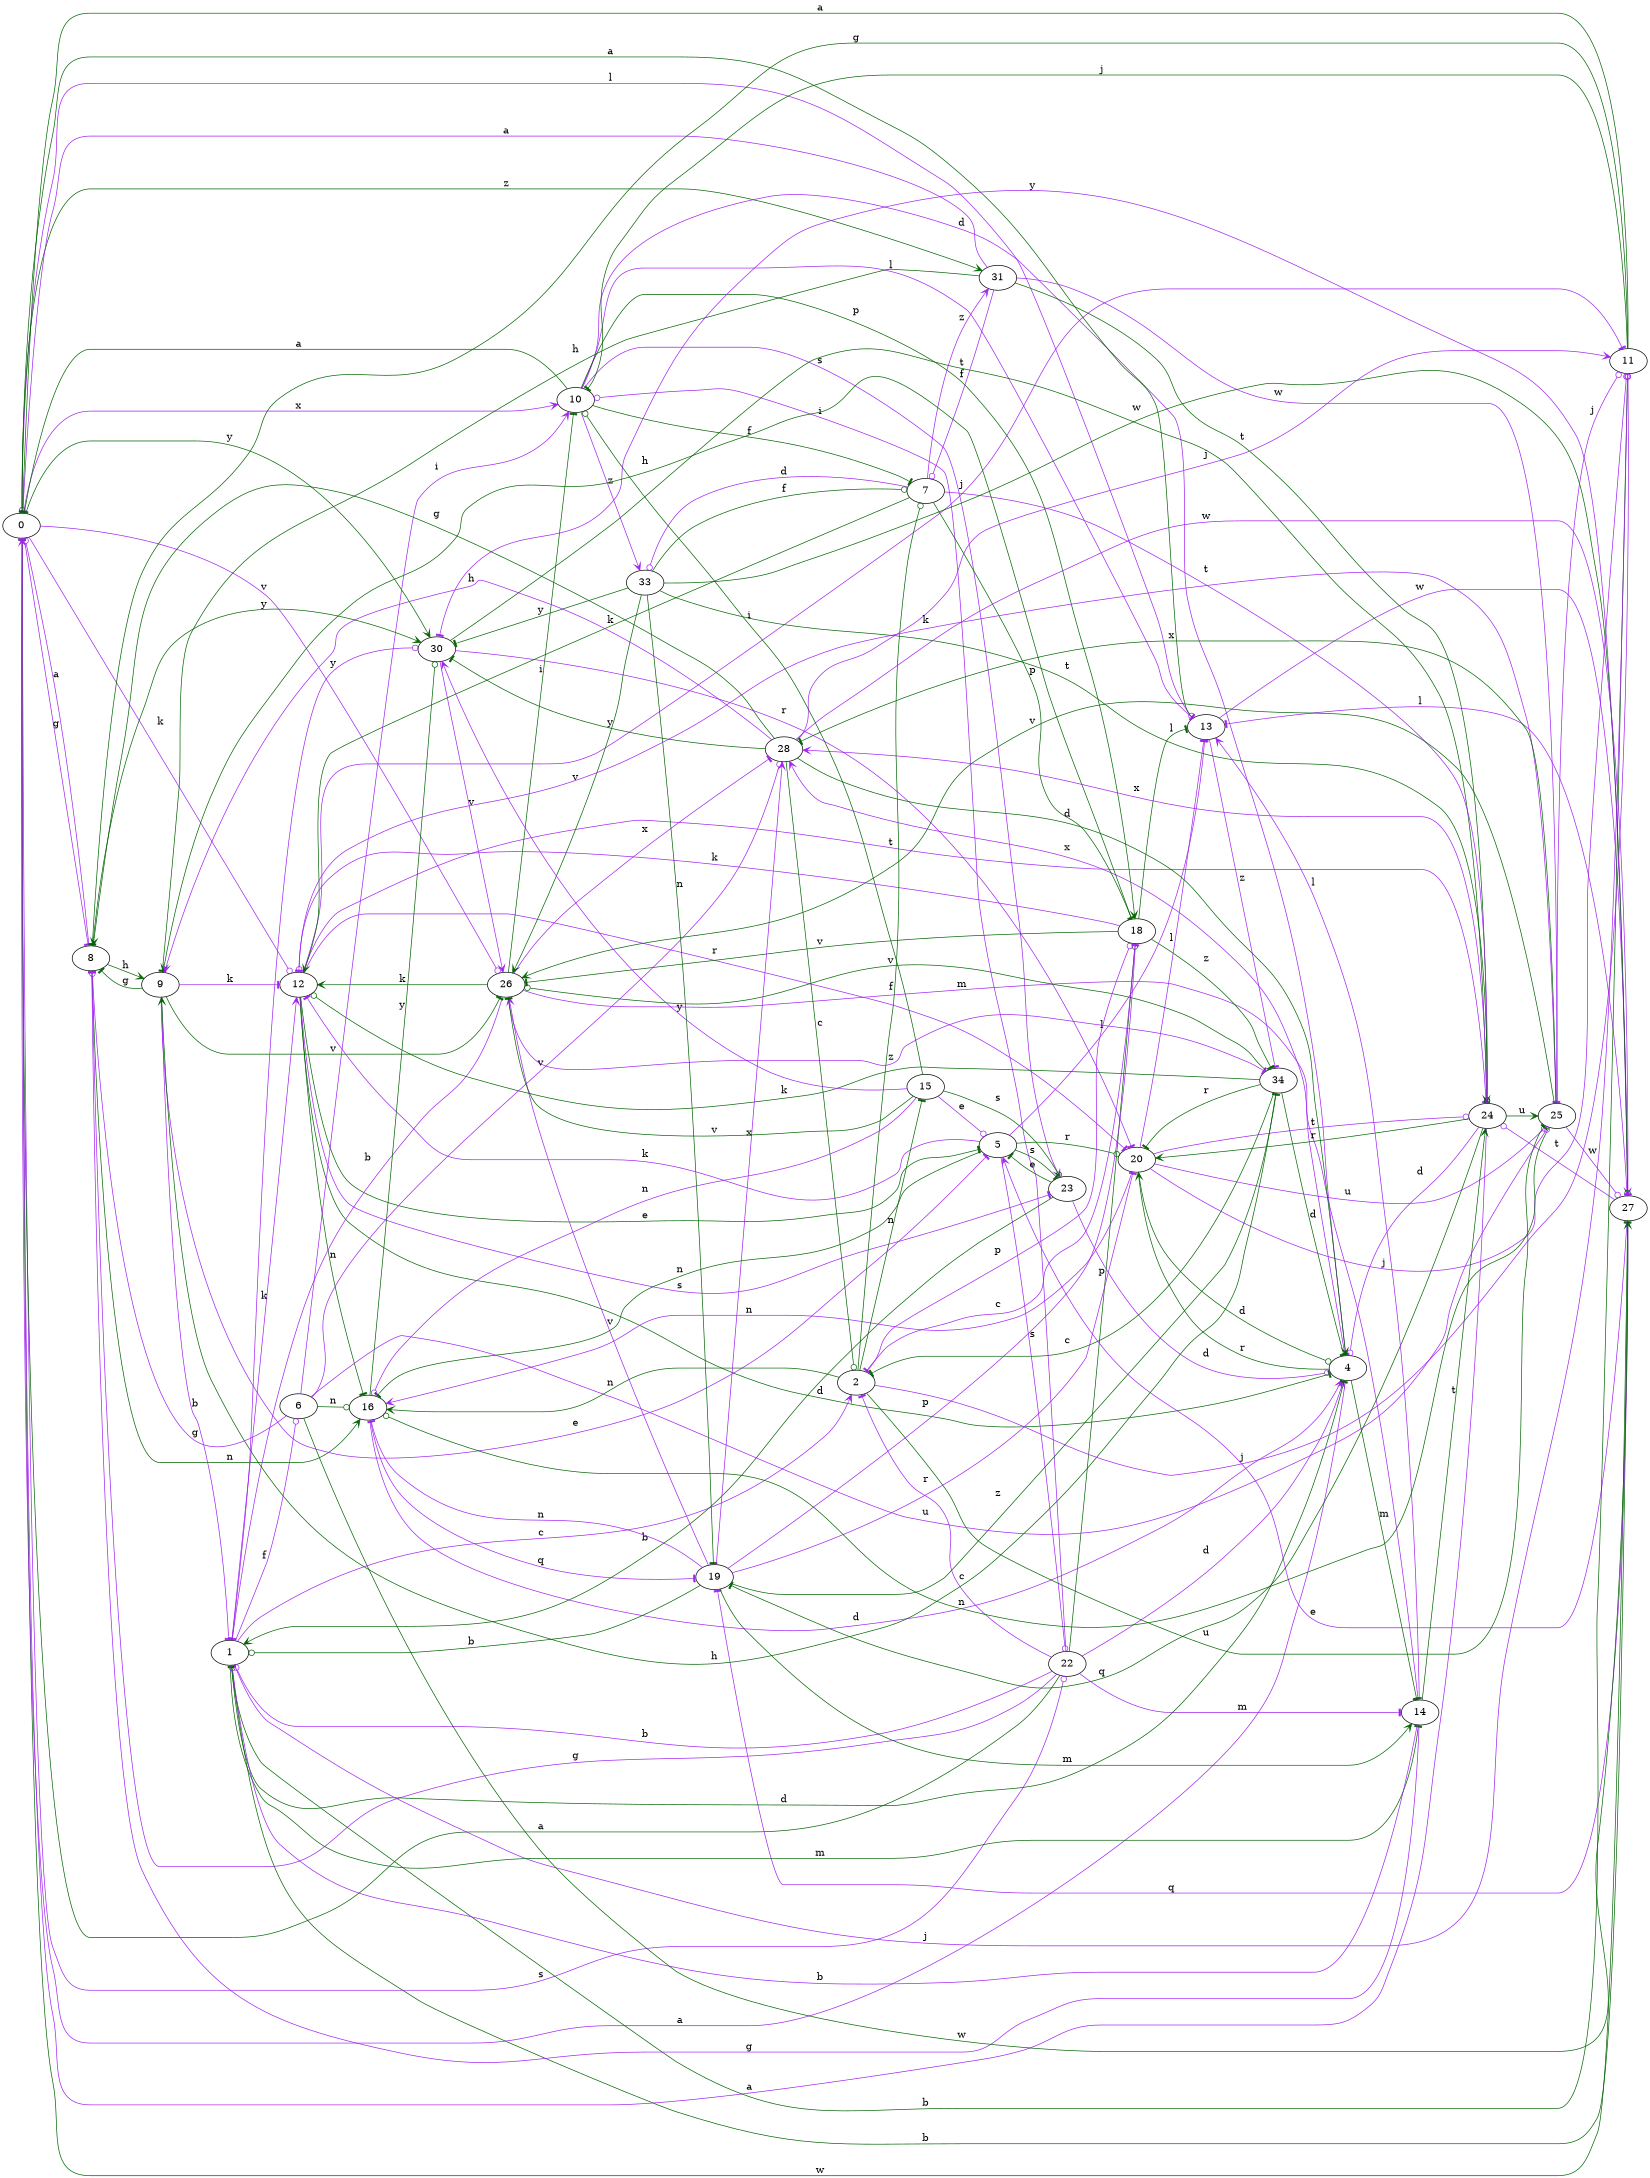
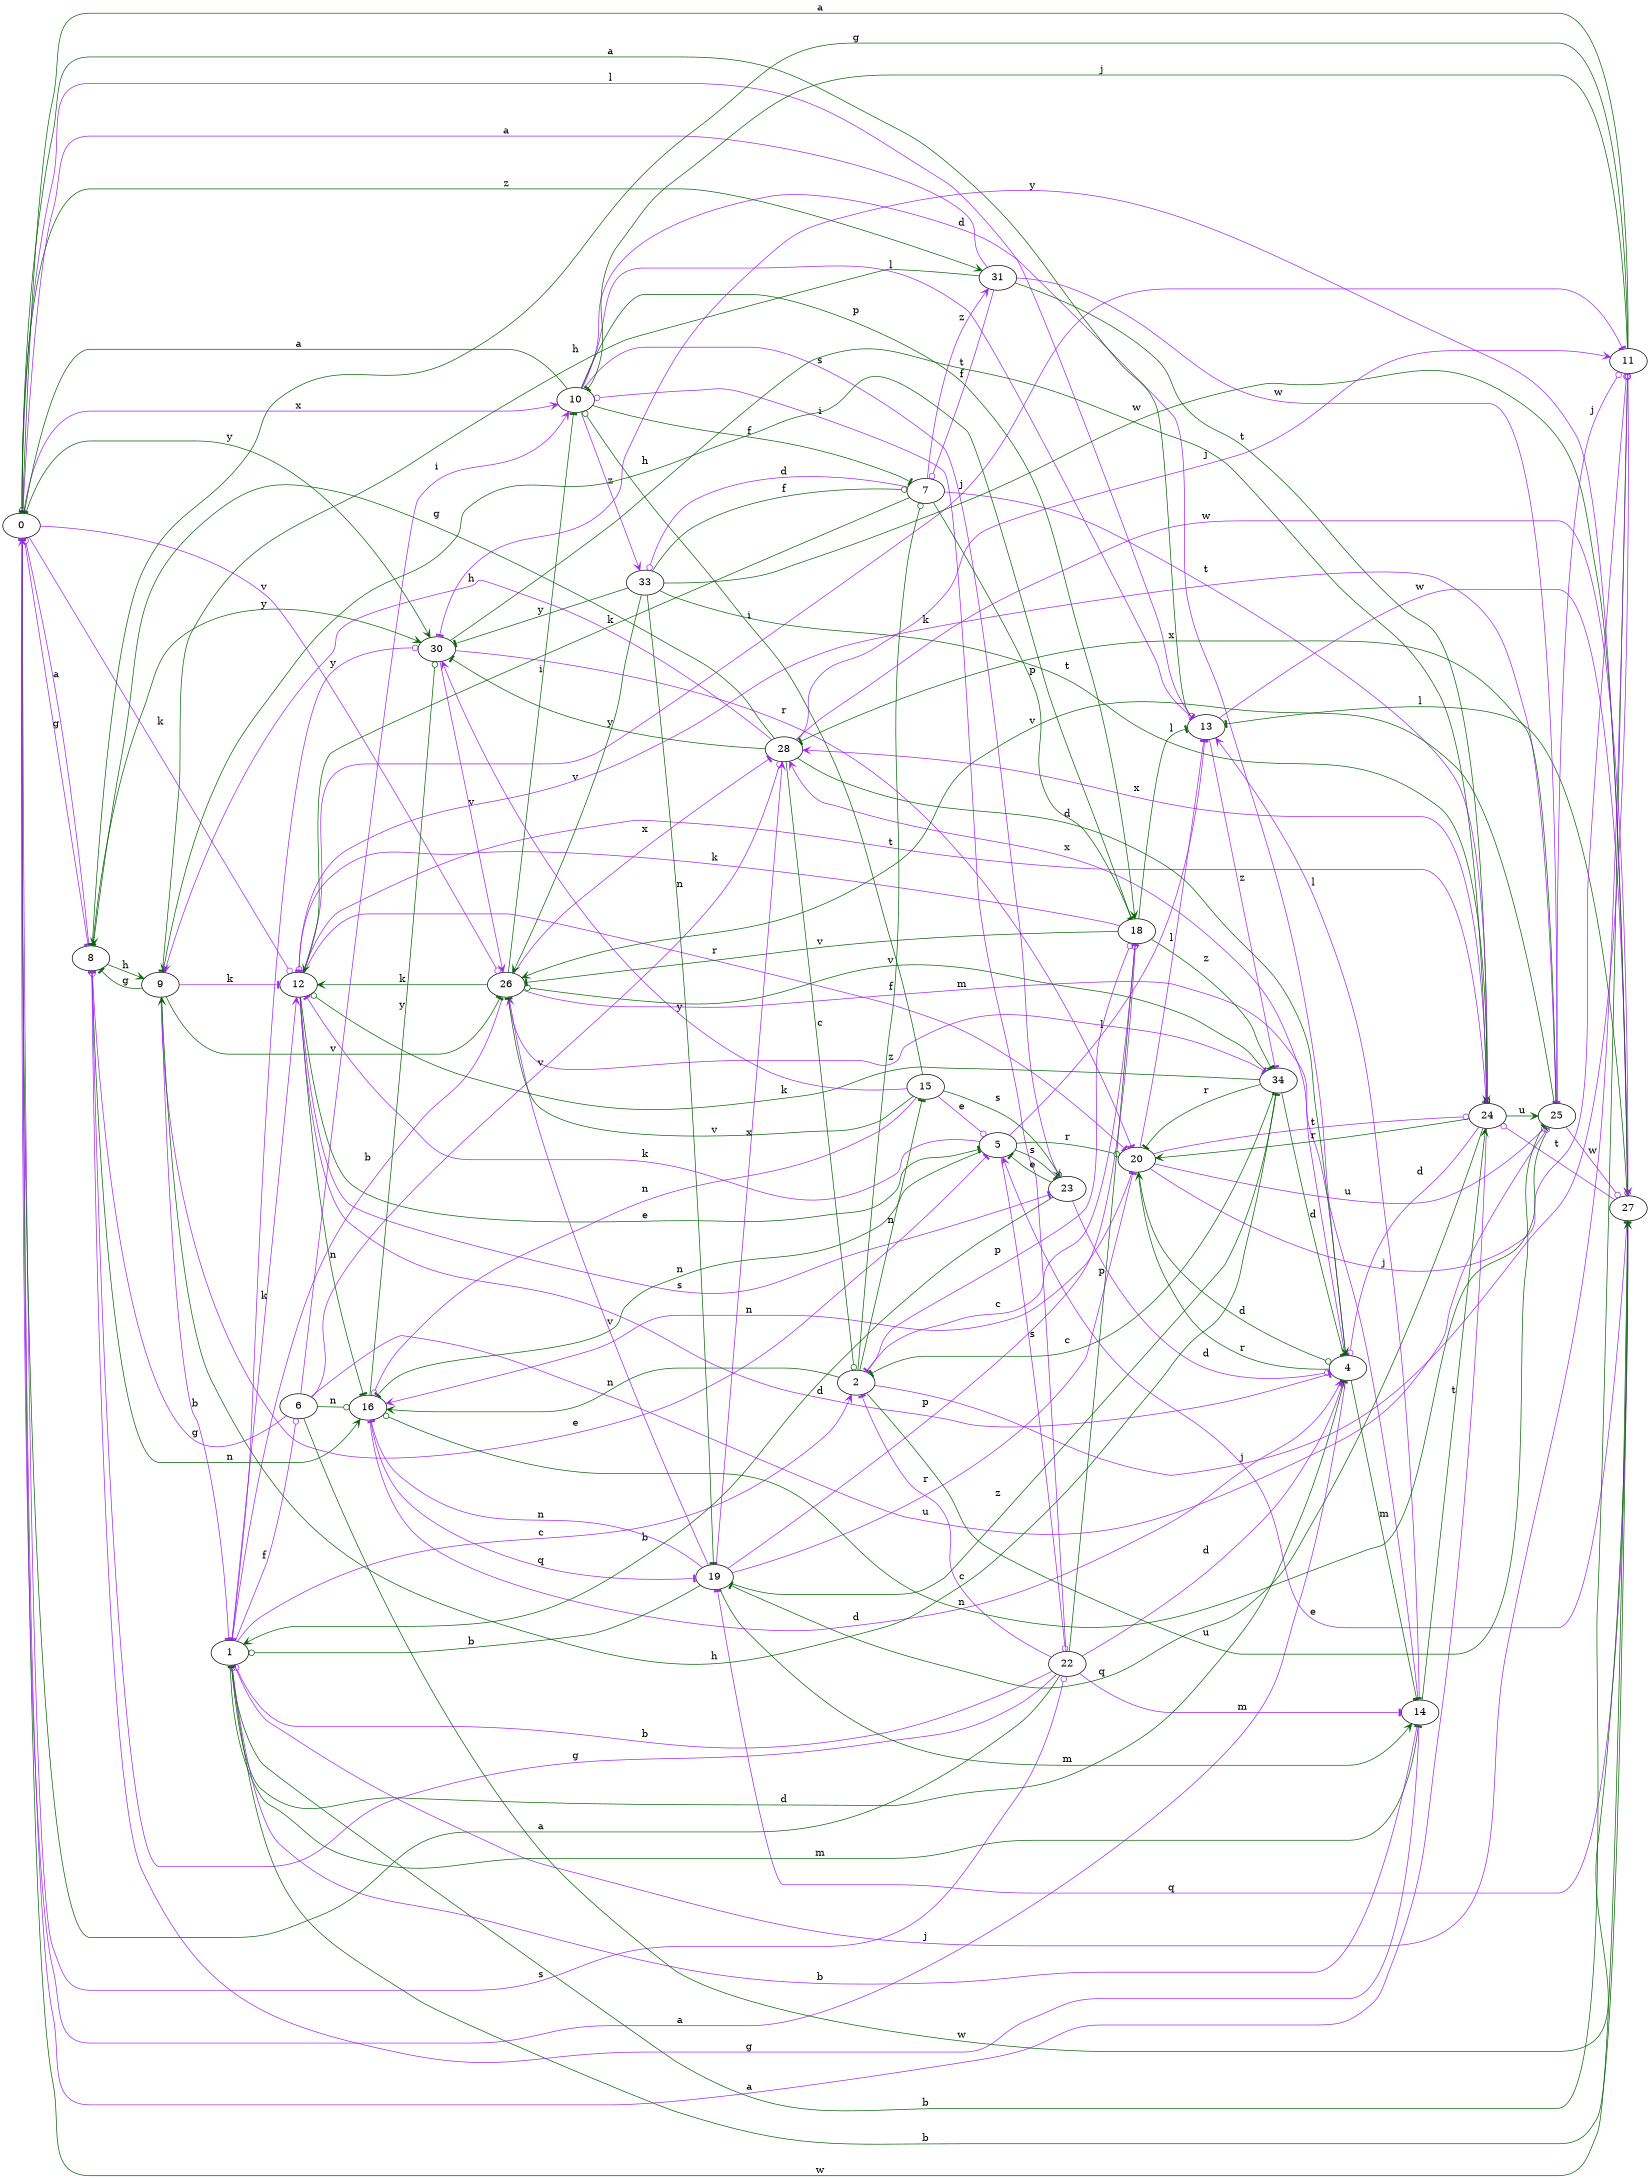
(1489, 521) -> (1488, 521)
(1570, 807) -> (1570, 807)
(685, 1350) -> (685, 1350)
